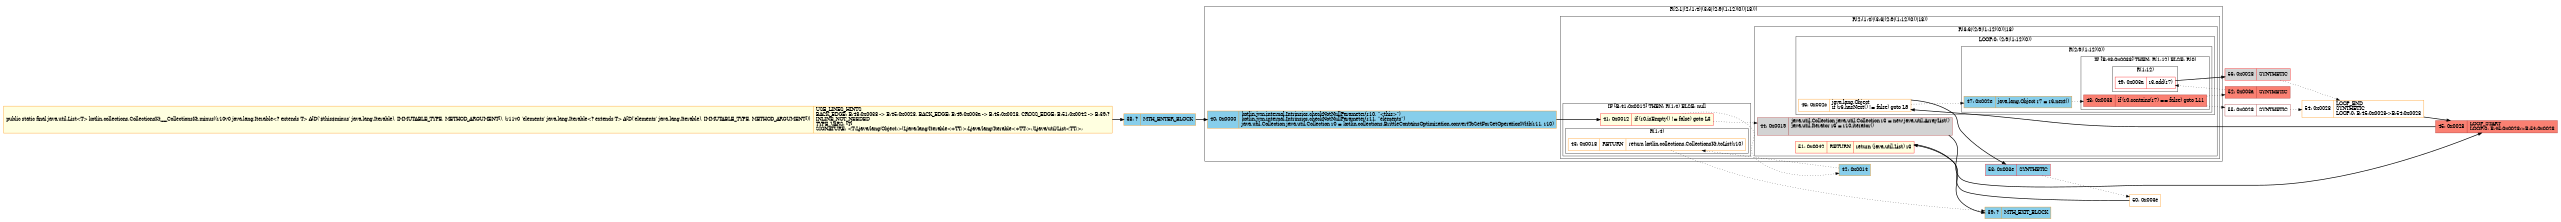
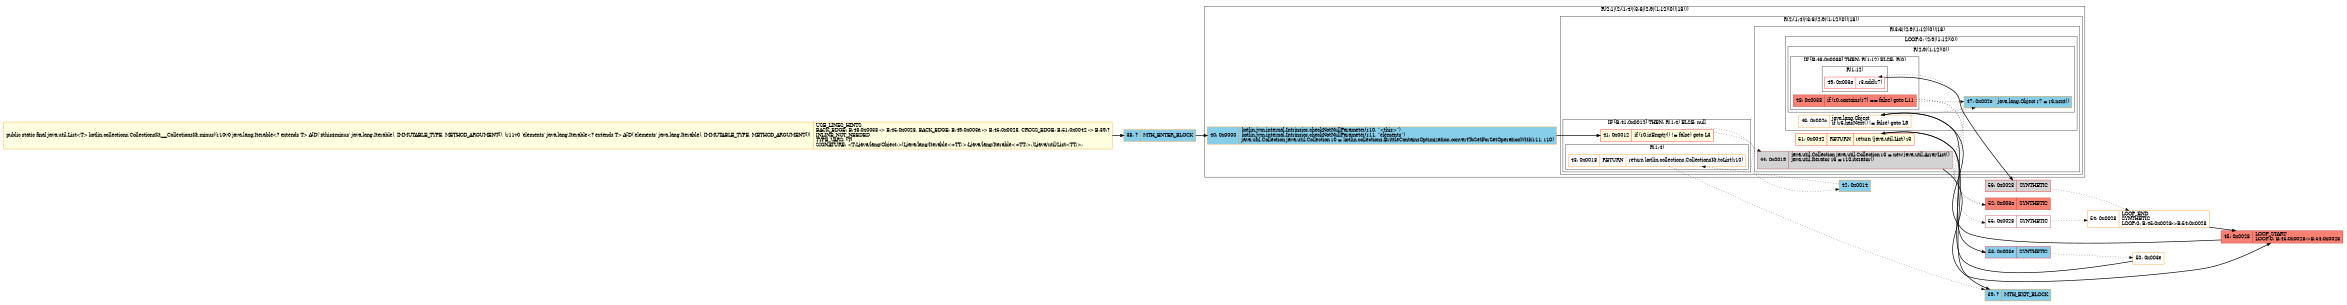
(2076, 101) -> (1945, 101)
